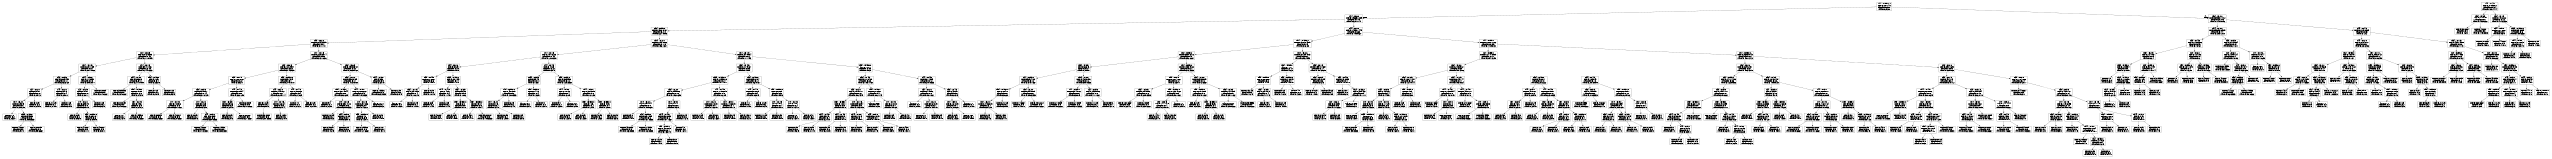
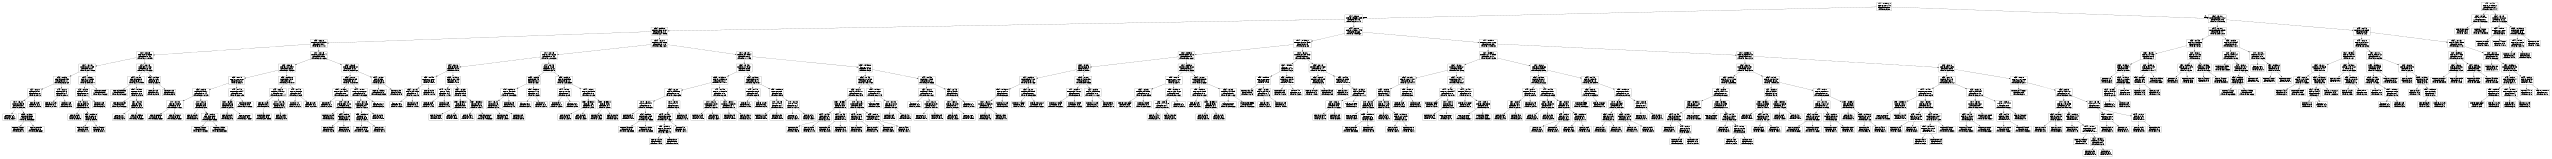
none -> (1539, 68)
(1626, 104) -> (1620, 98)
